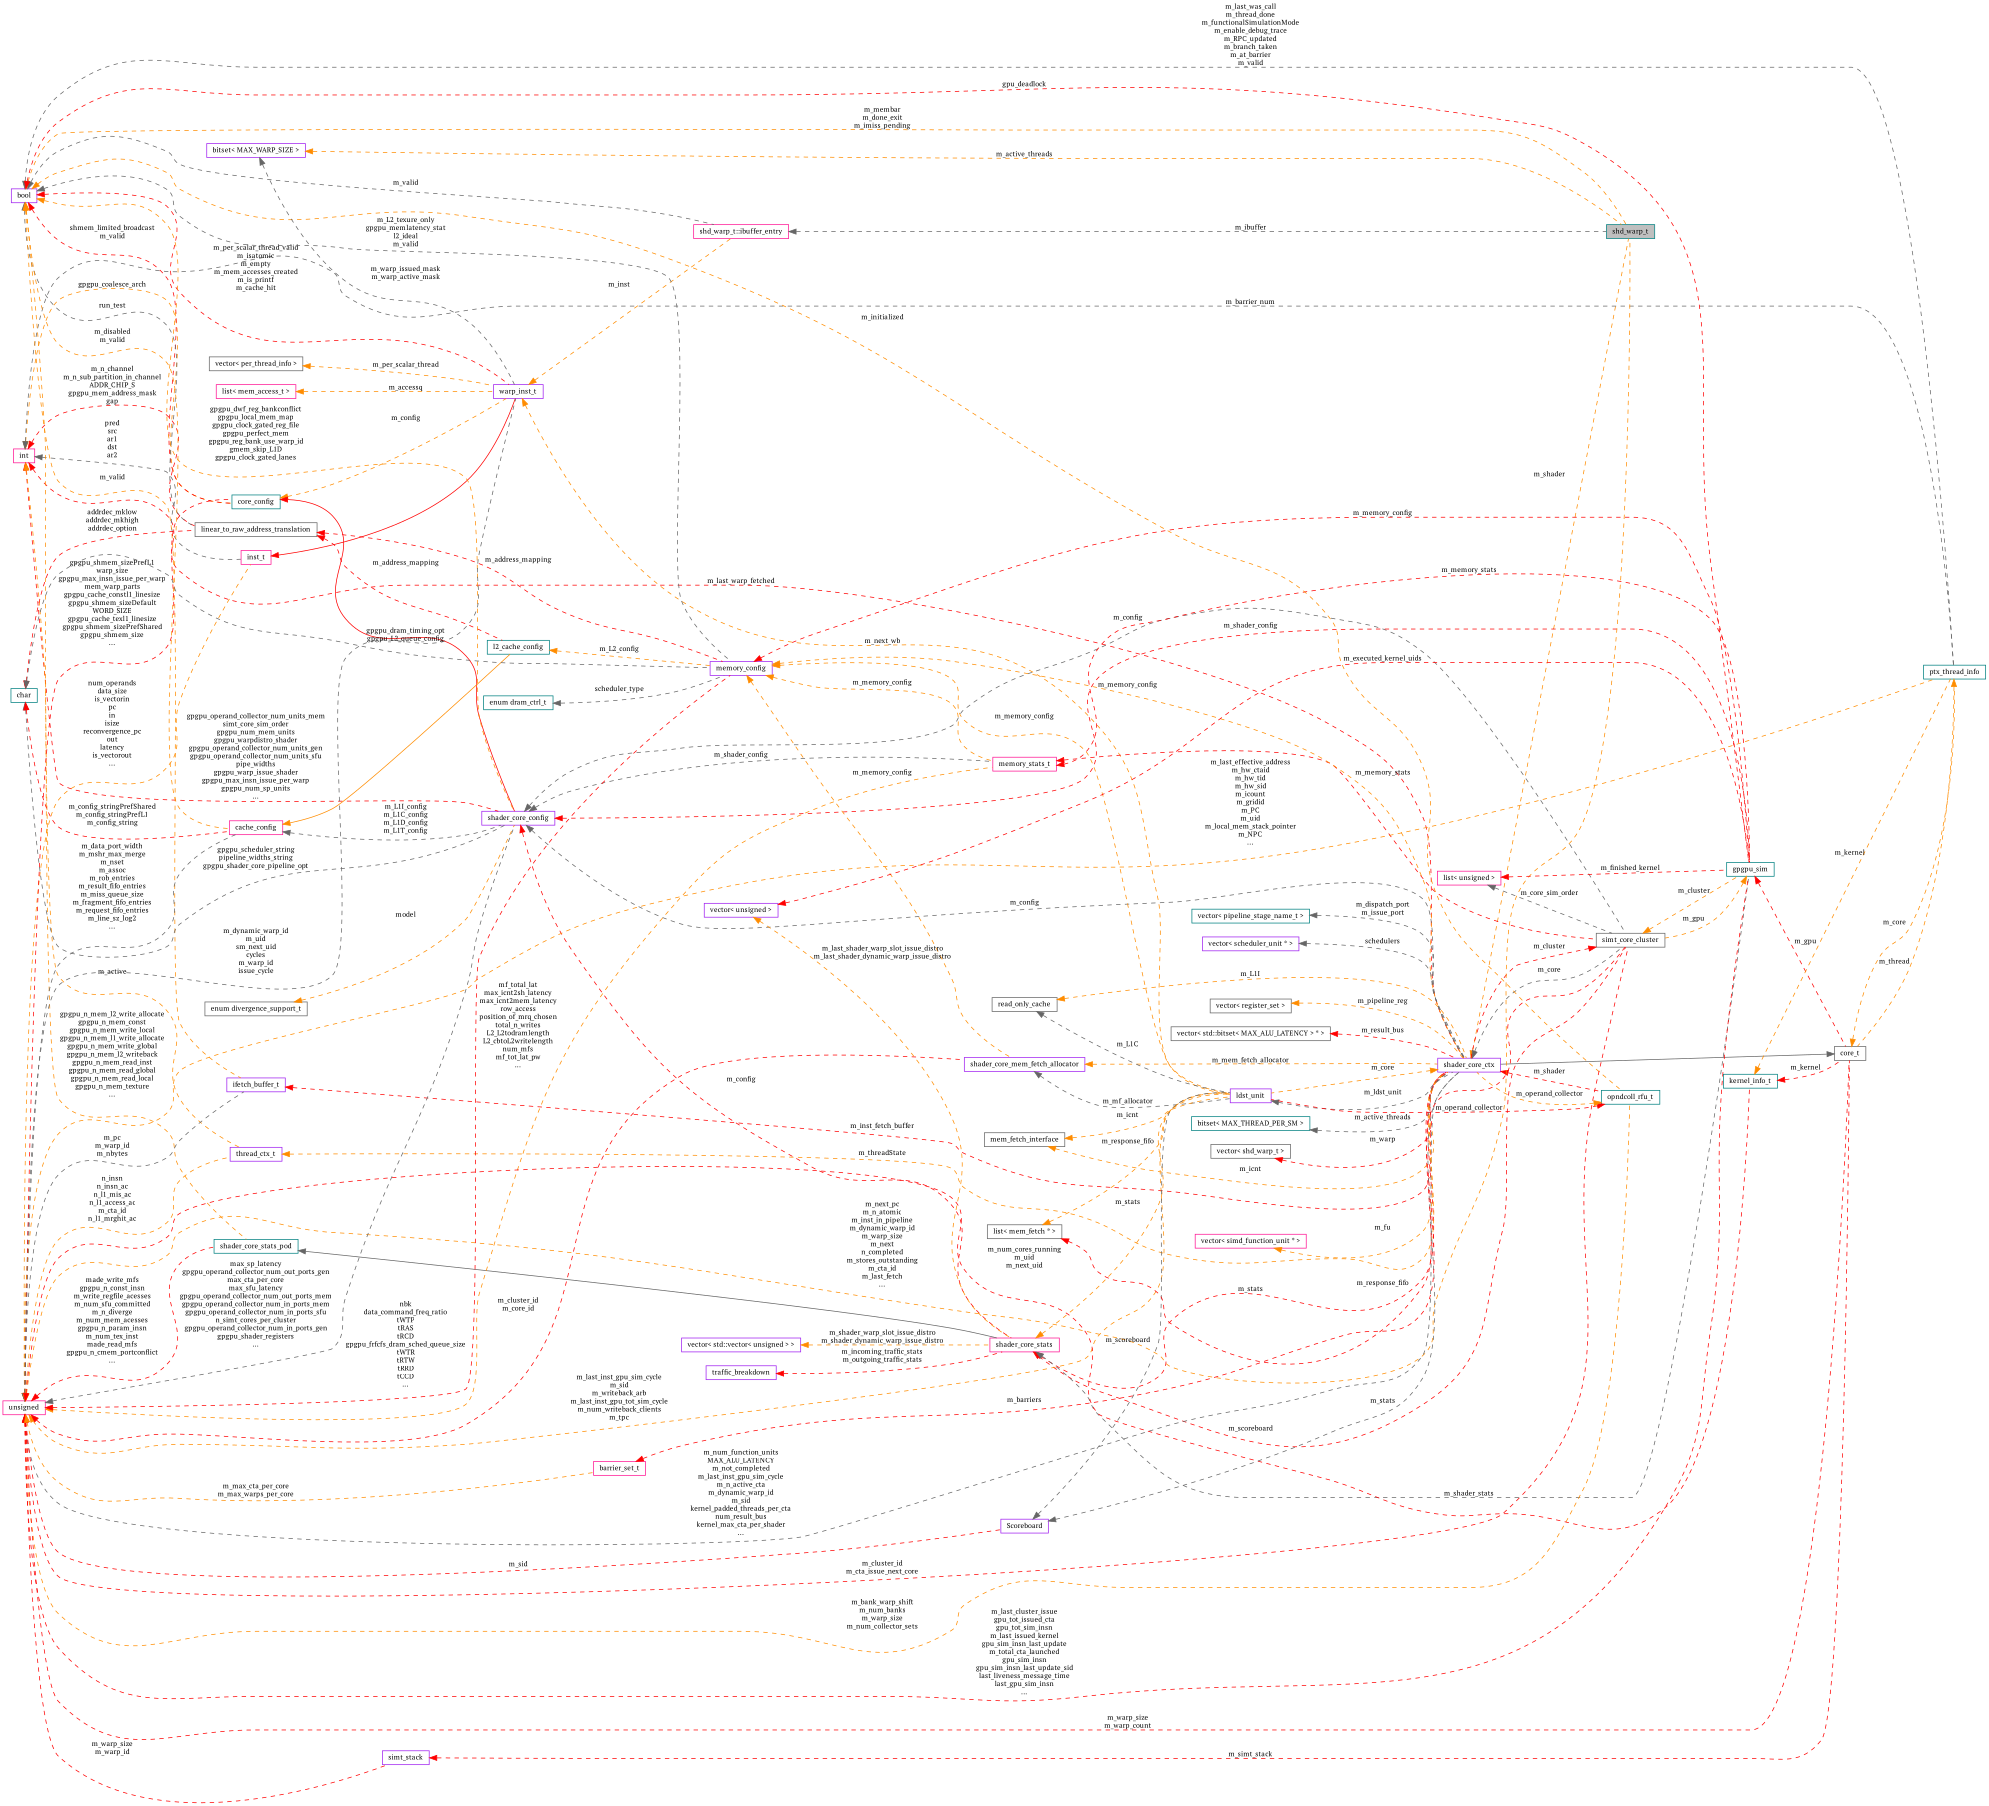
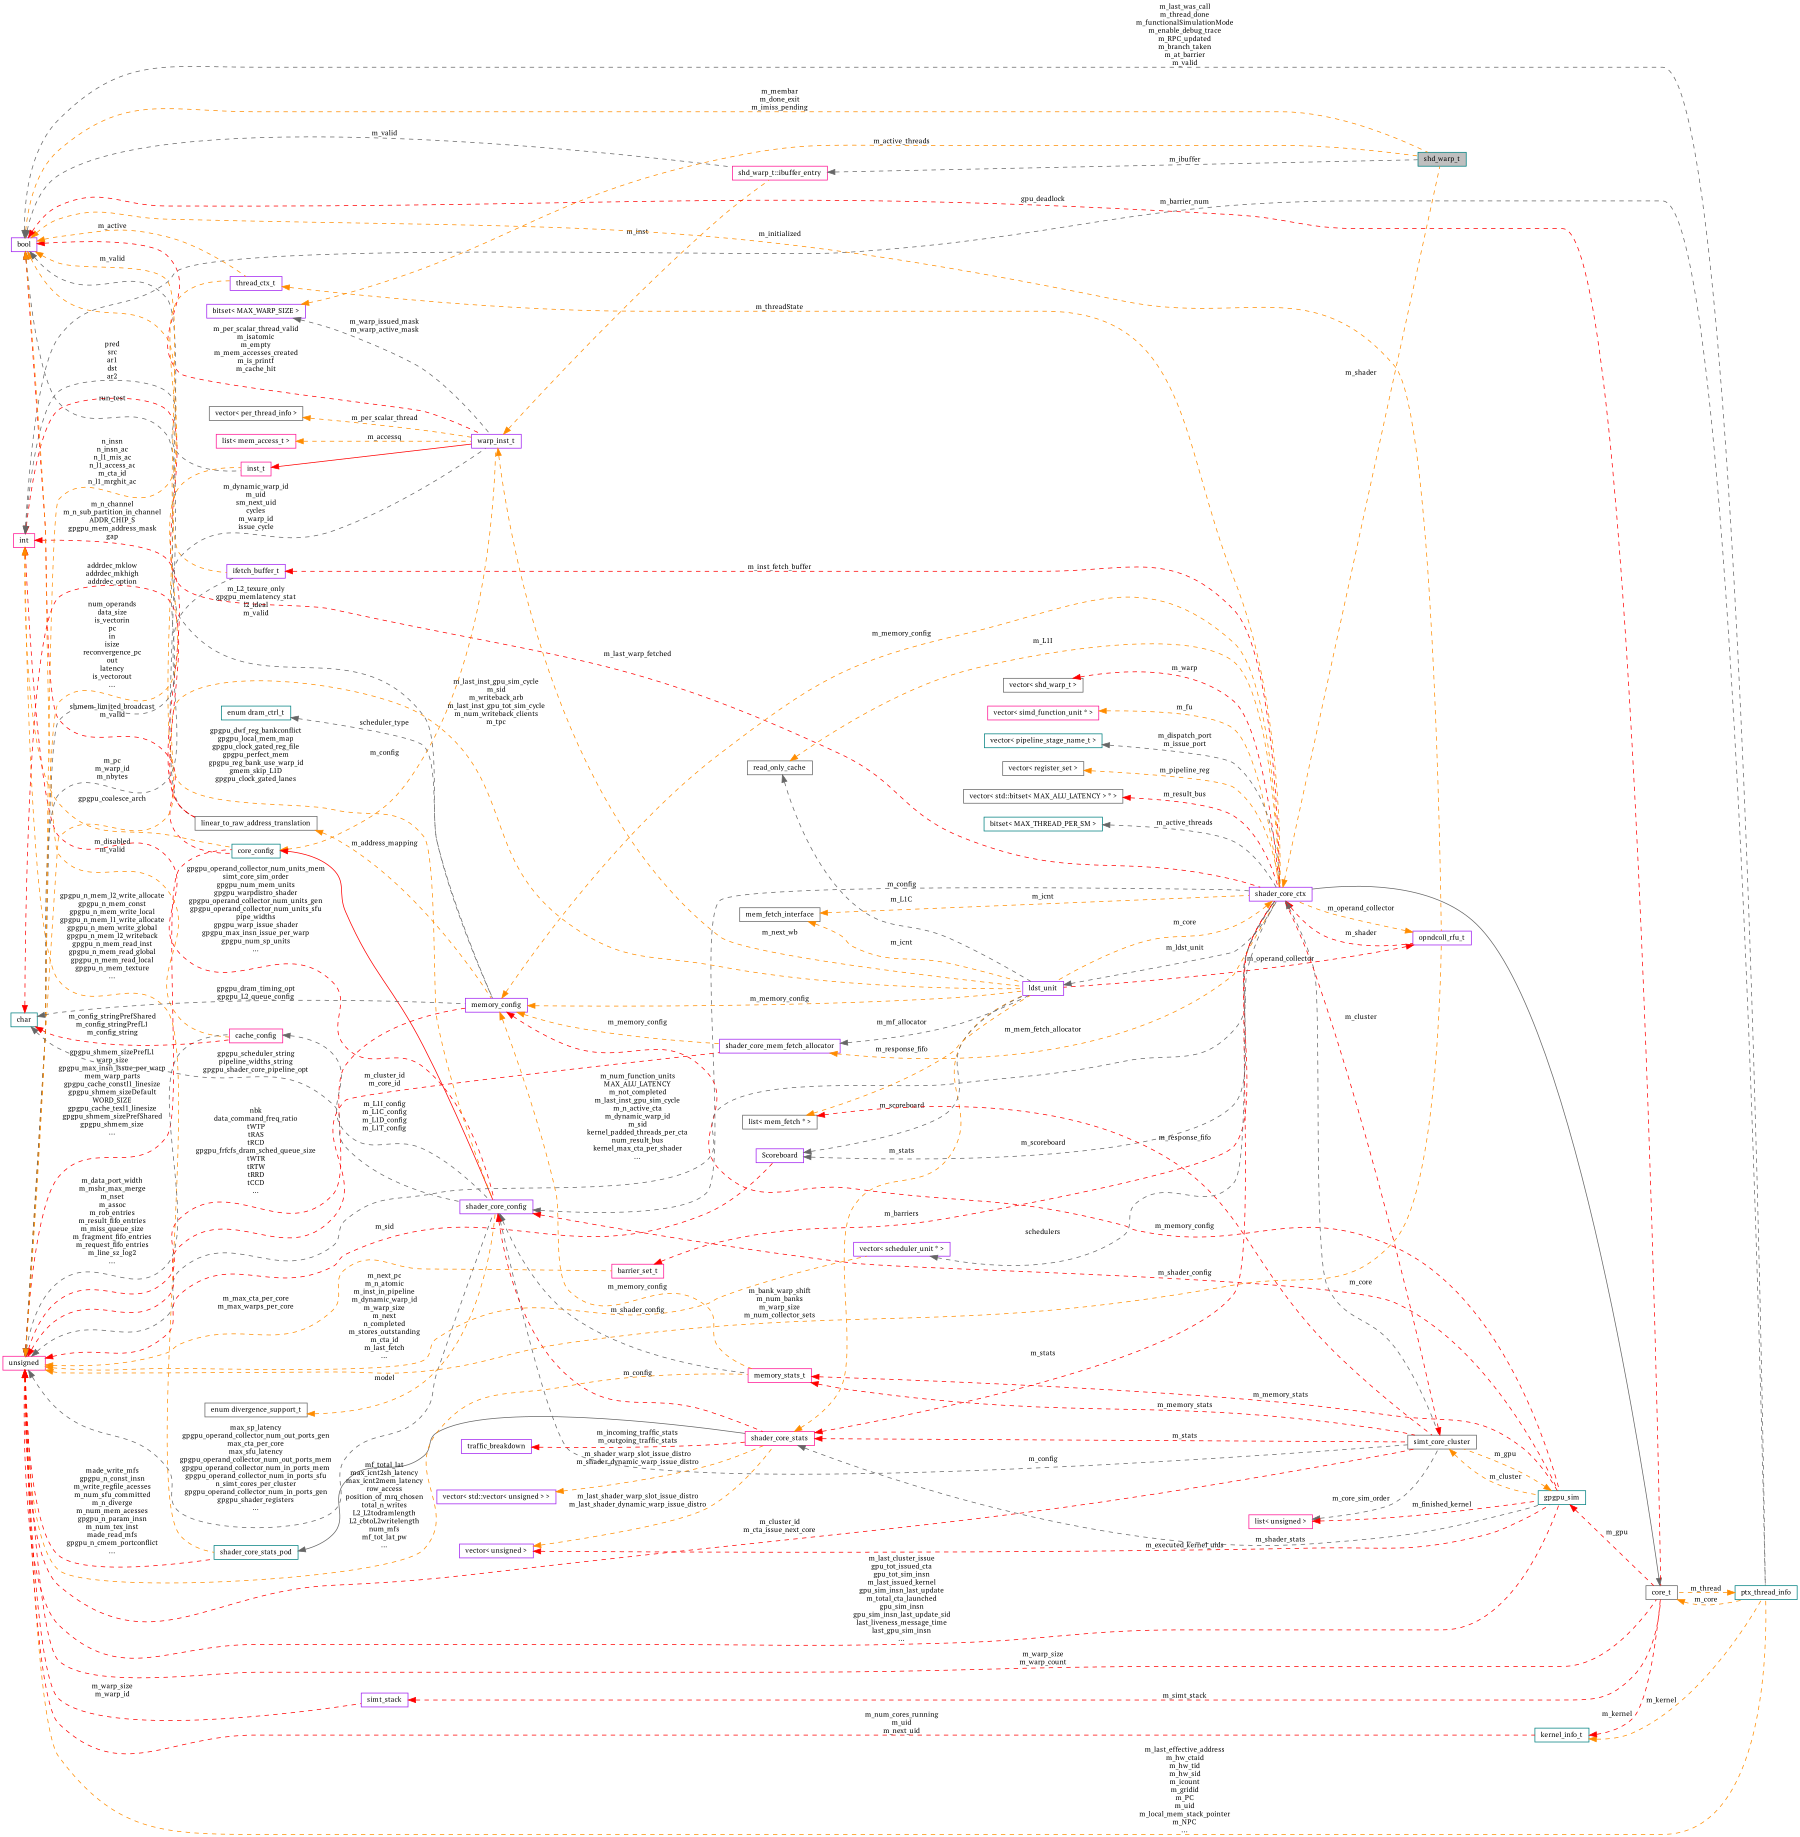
(1169, 88) -> (1473, 229)
(525, 590) -> (417, 904)
(518, 647) -> none
(1631, 1097) -> (1442, 938)
(1243, 1381) -> (457, 1328)
